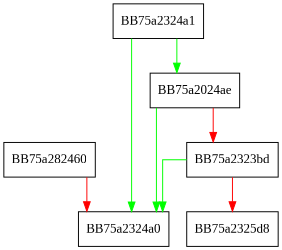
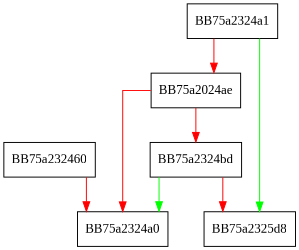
(177, 51) -> (214, 51)
(132, 120) -> (260, 120)
(156, 155) -> (123, 132)
(50, 160) -> (50, 160)
(232, 160) -> (196, 160)
